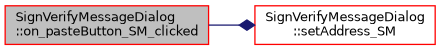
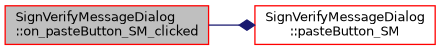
(345, 25) -> (345, 25)
